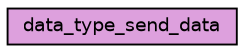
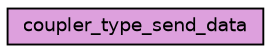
(122, 27) -> (135, 27)
